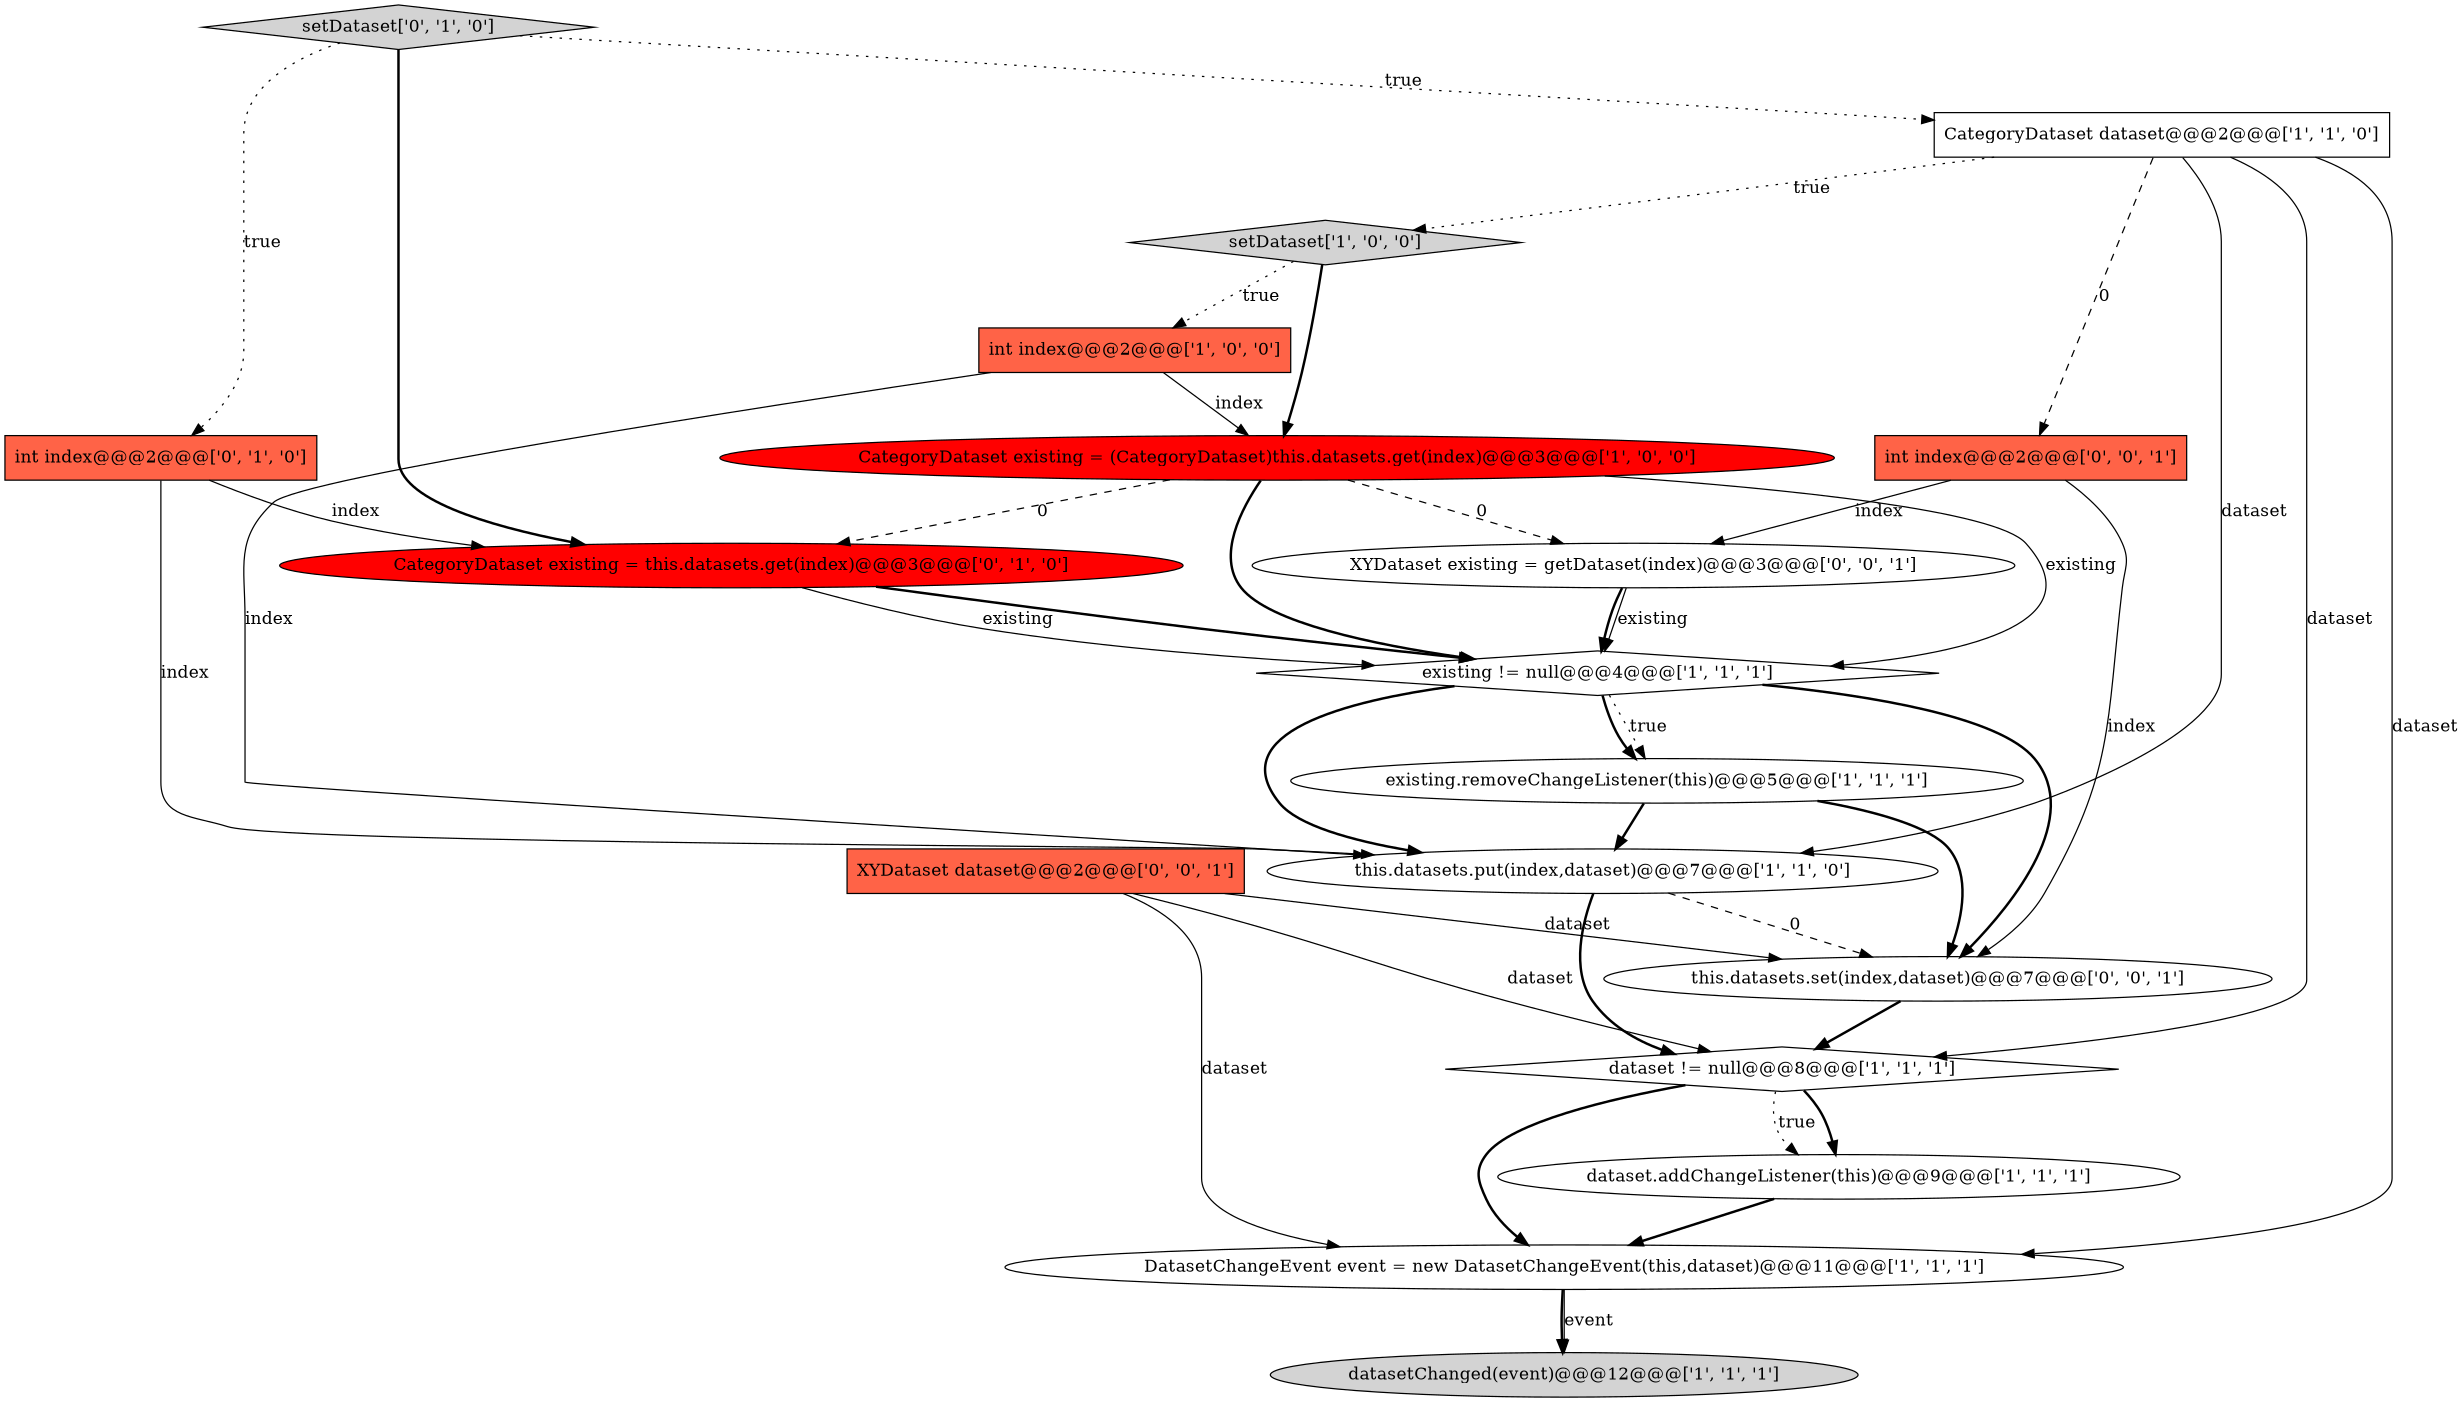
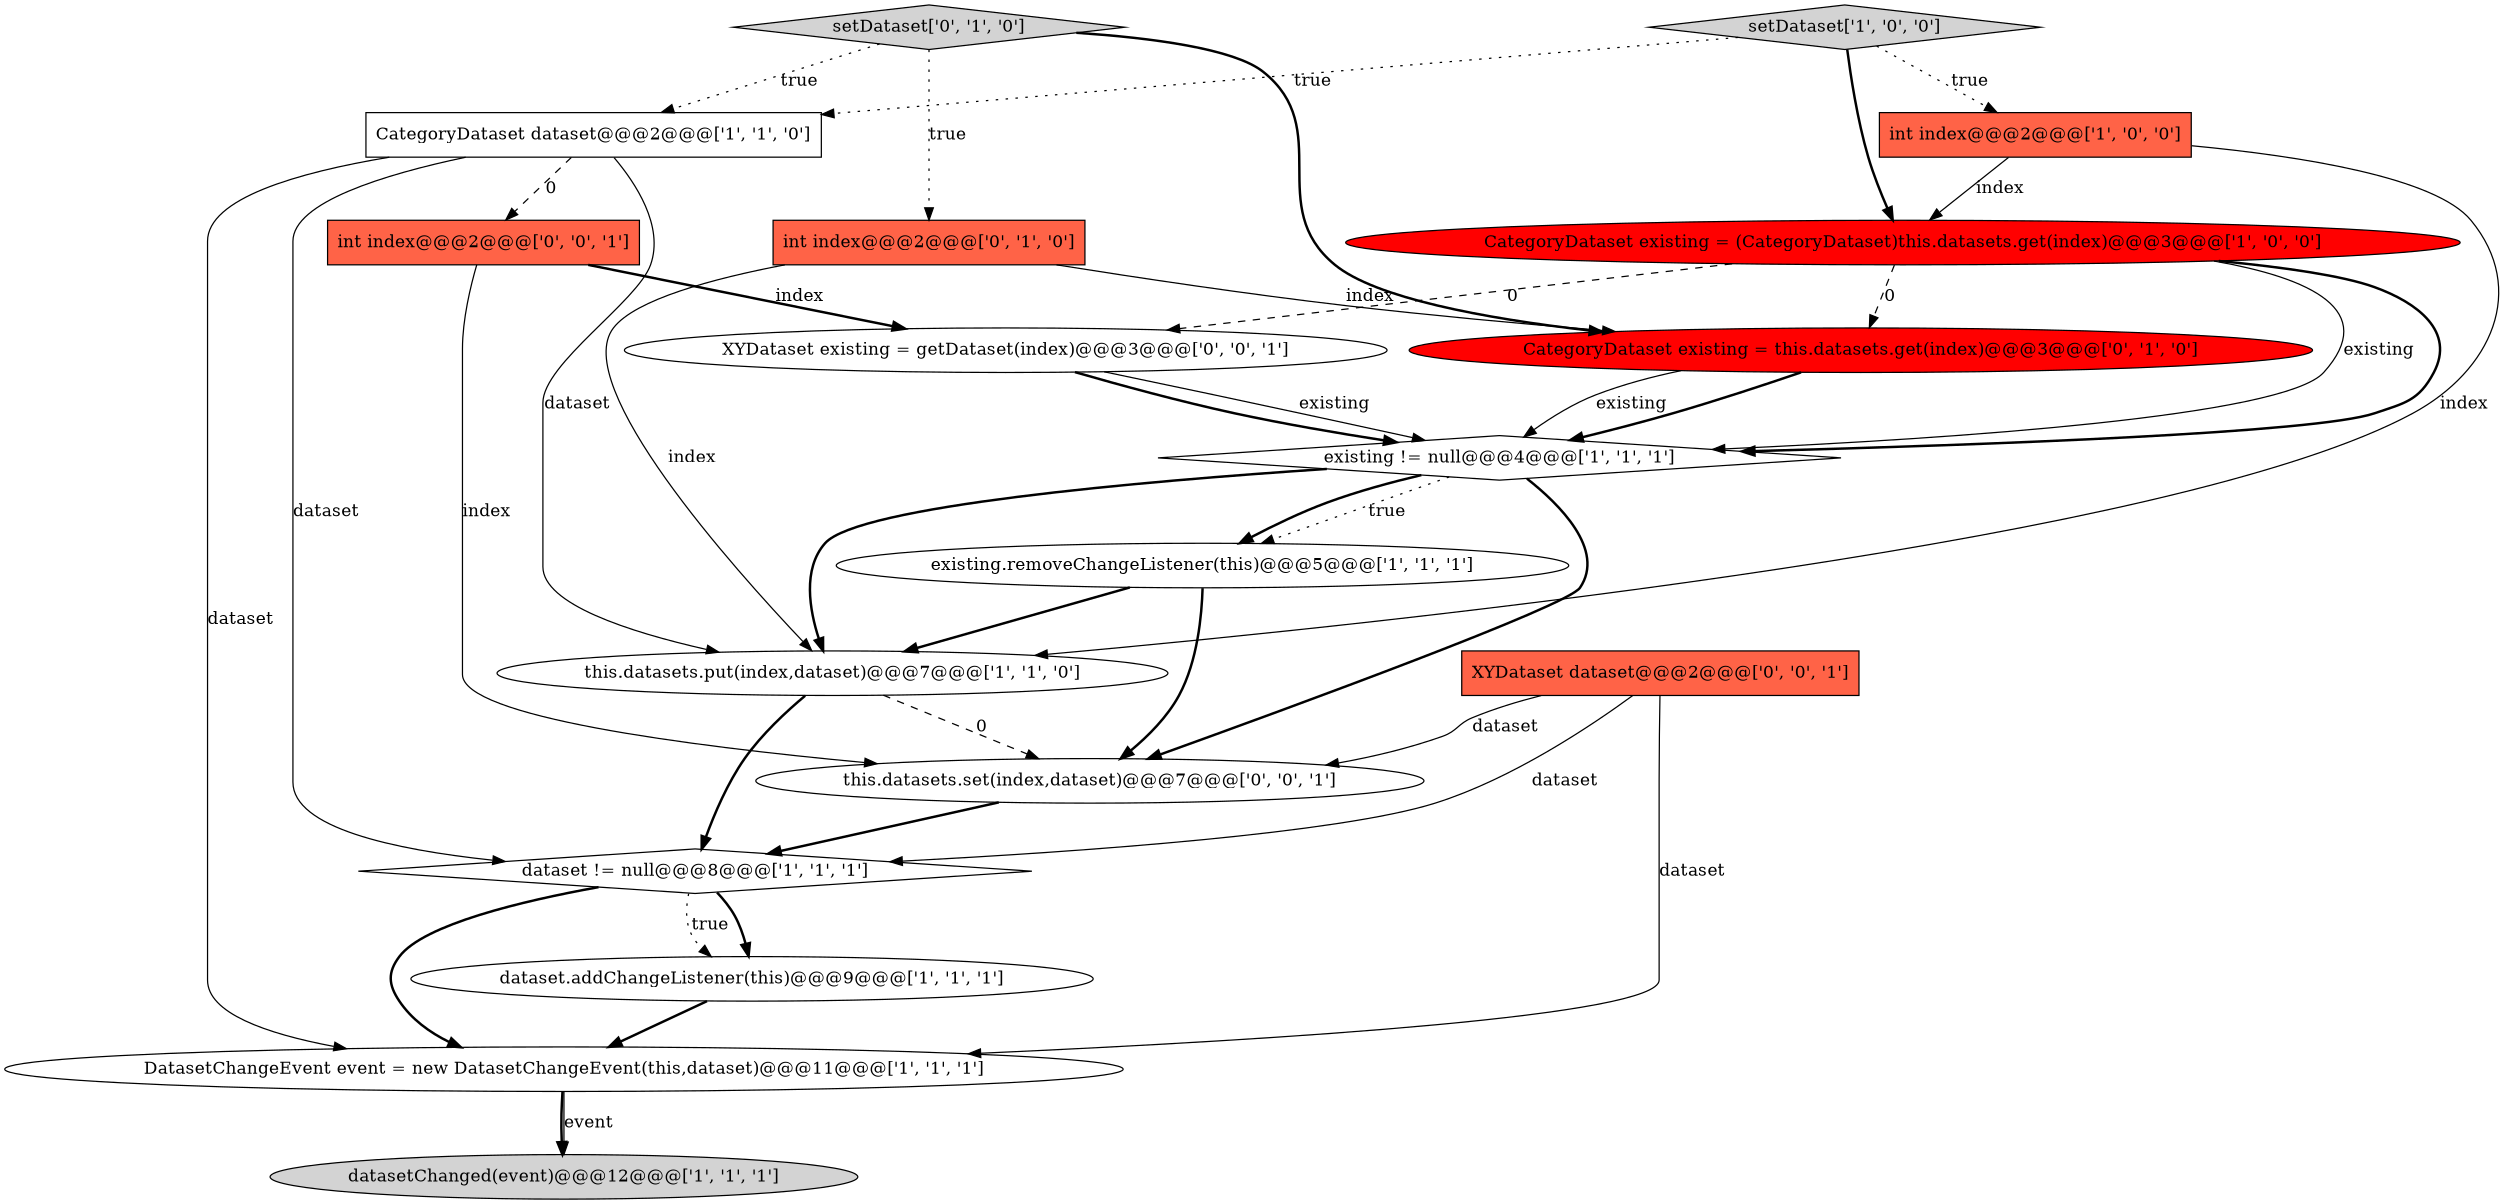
(1710, 193) -> (1286, 75)
(1837, 510) -> (740, 296)
